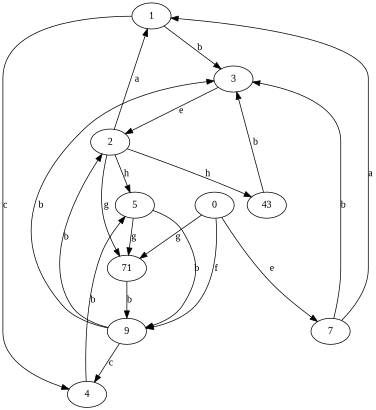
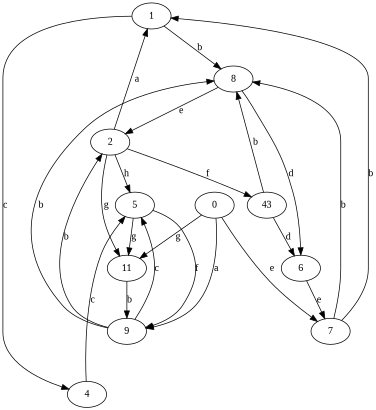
(233, 79) -> (233, 79)
(208, 174) -> (208, 174)
(371, 174) -> (371, 174)
(127, 268) -> (127, 268)
(197, 268) -> (197, 268)
(216, 268) -> (216, 268)
none -> (301, 268)
(93, 300) -> (93, 300)
(109, 360) -> (154, 273)
